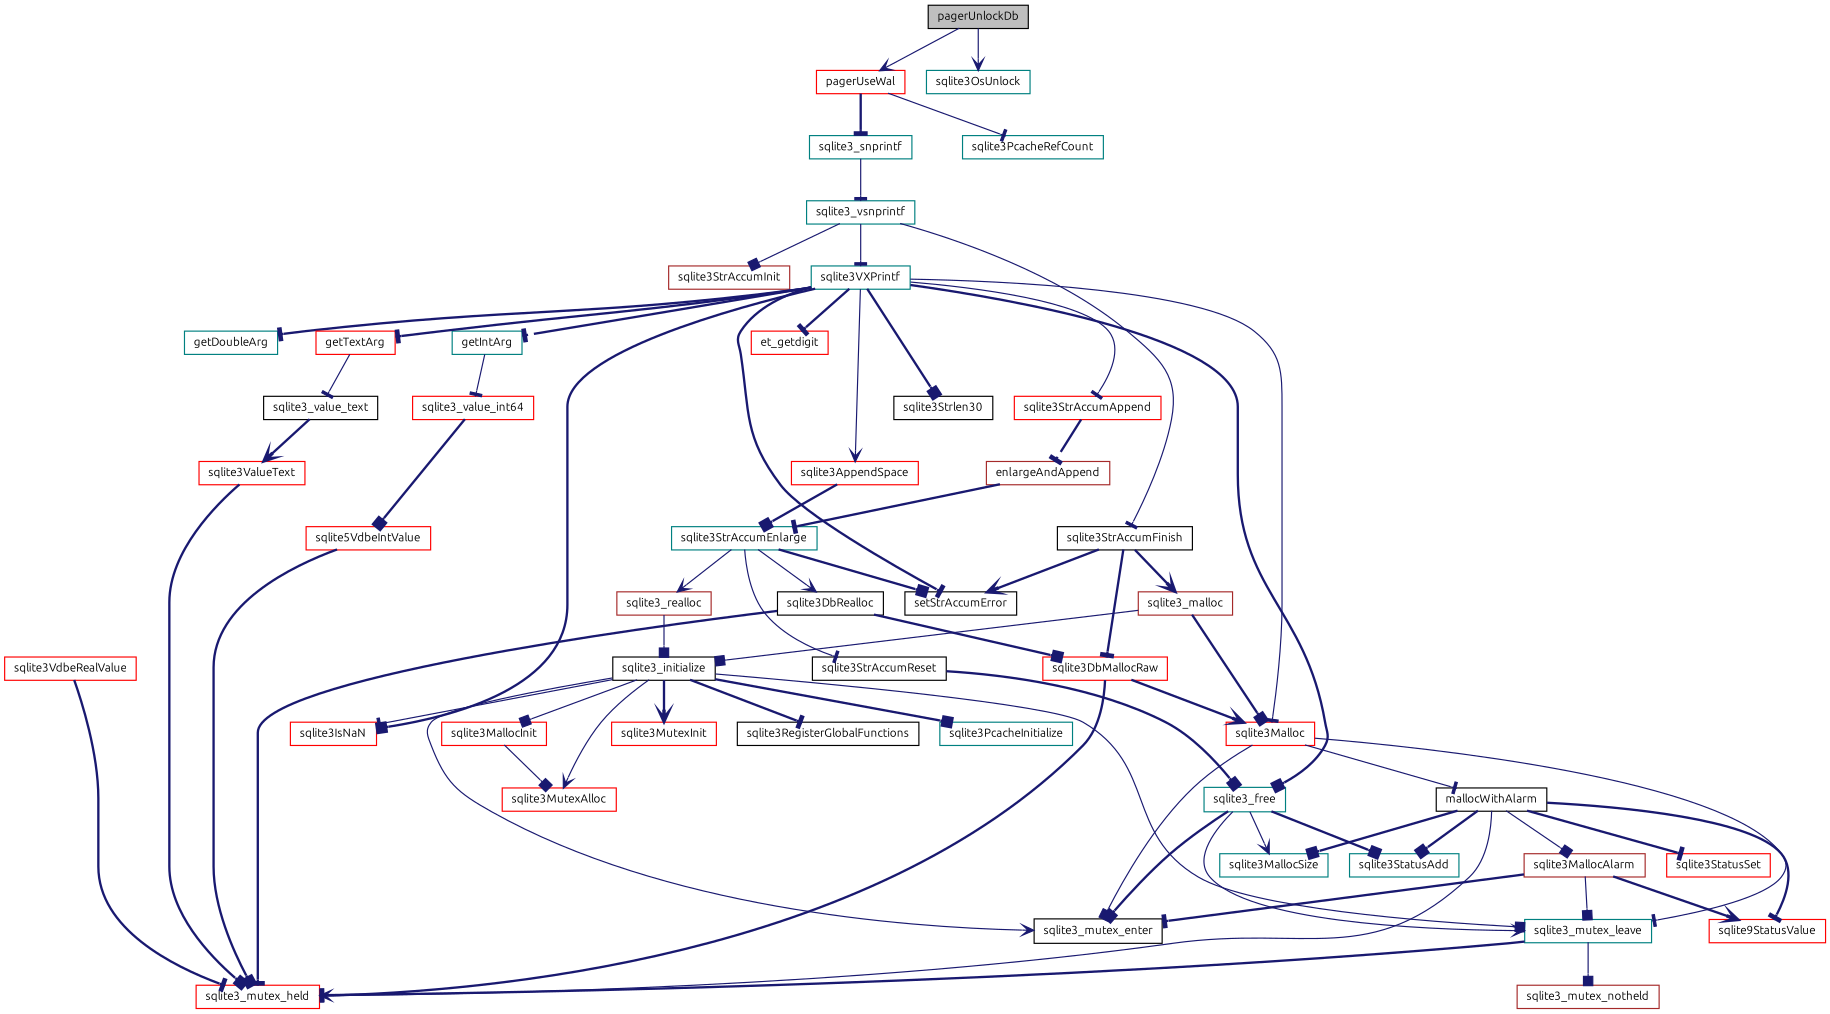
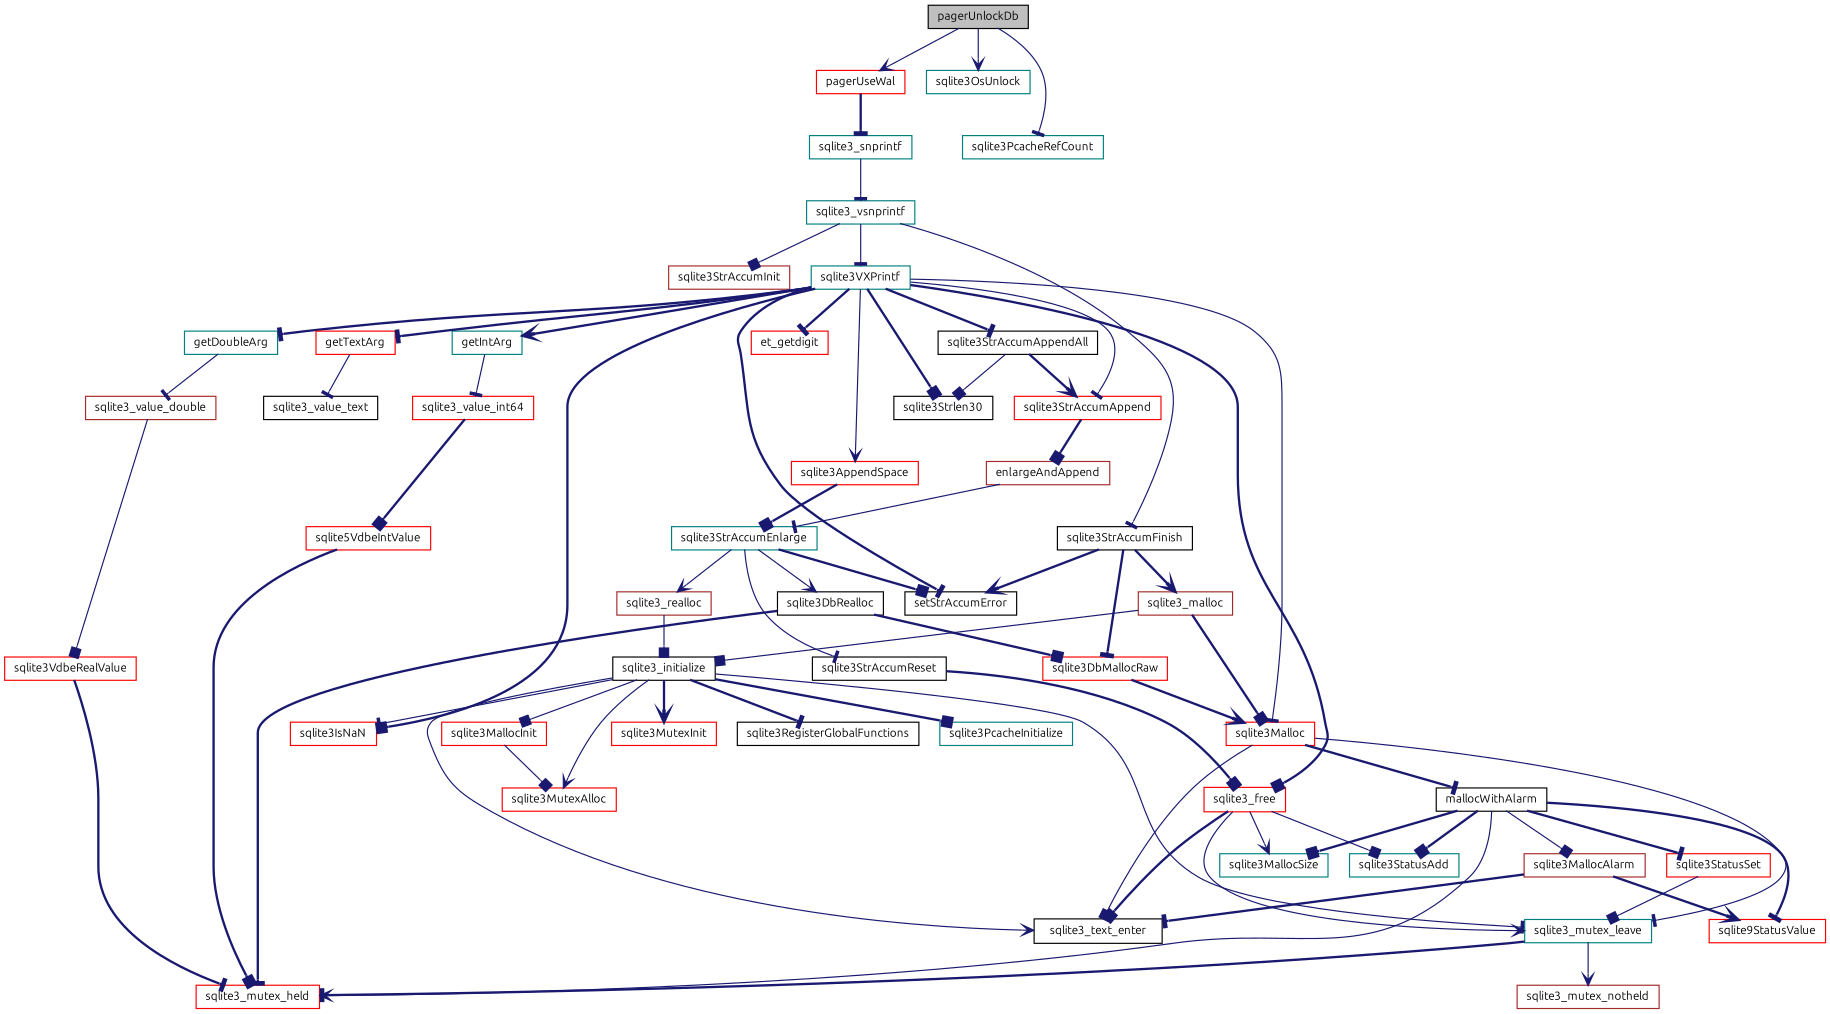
(944, 114) -> (1041, 70)
(631, 318) -> (631, 318)
none -> (1018, 343)
none -> (151, 408)
(1071, 436) -> (1071, 436)
(252, 473) -> none
(899, 505) -> (899, 505)
(1378, 766) -> (1378, 766)
(1132, 778) -> (1132, 778)
(1245, 800) -> (1245, 800)
(1320, 831) -> (1320, 831)
(1586, 892) -> (1653, 898)
(761, 927) -> none
(1098, 931) -> (1098, 931)
(1588, 958) -> (1588, 958)
